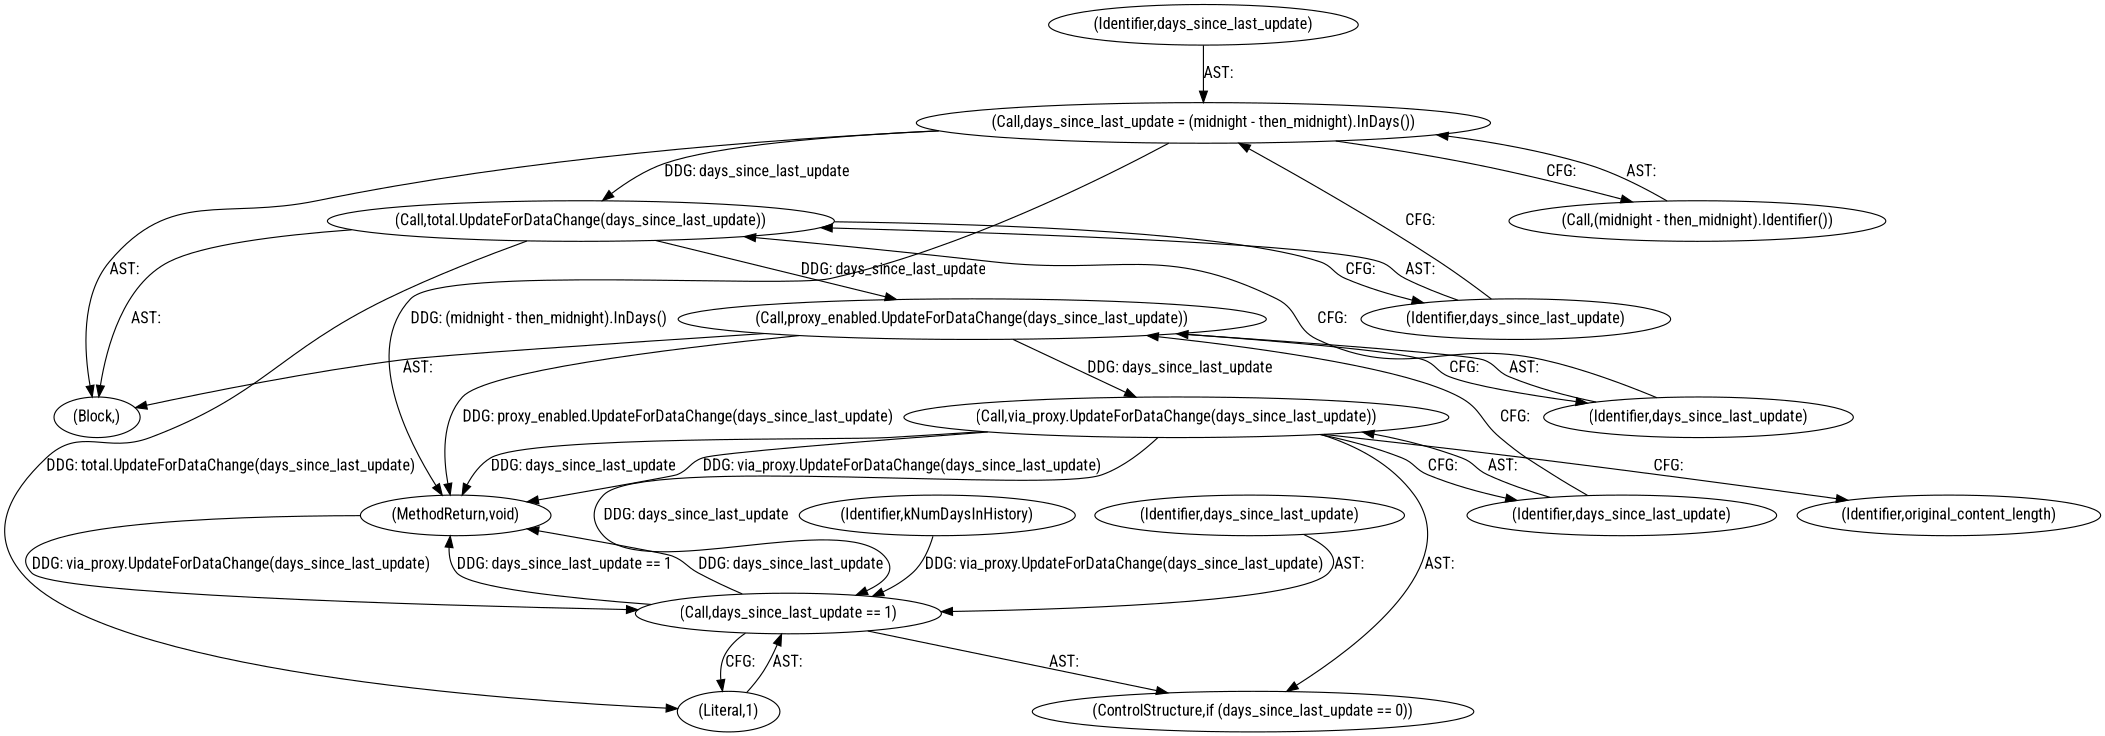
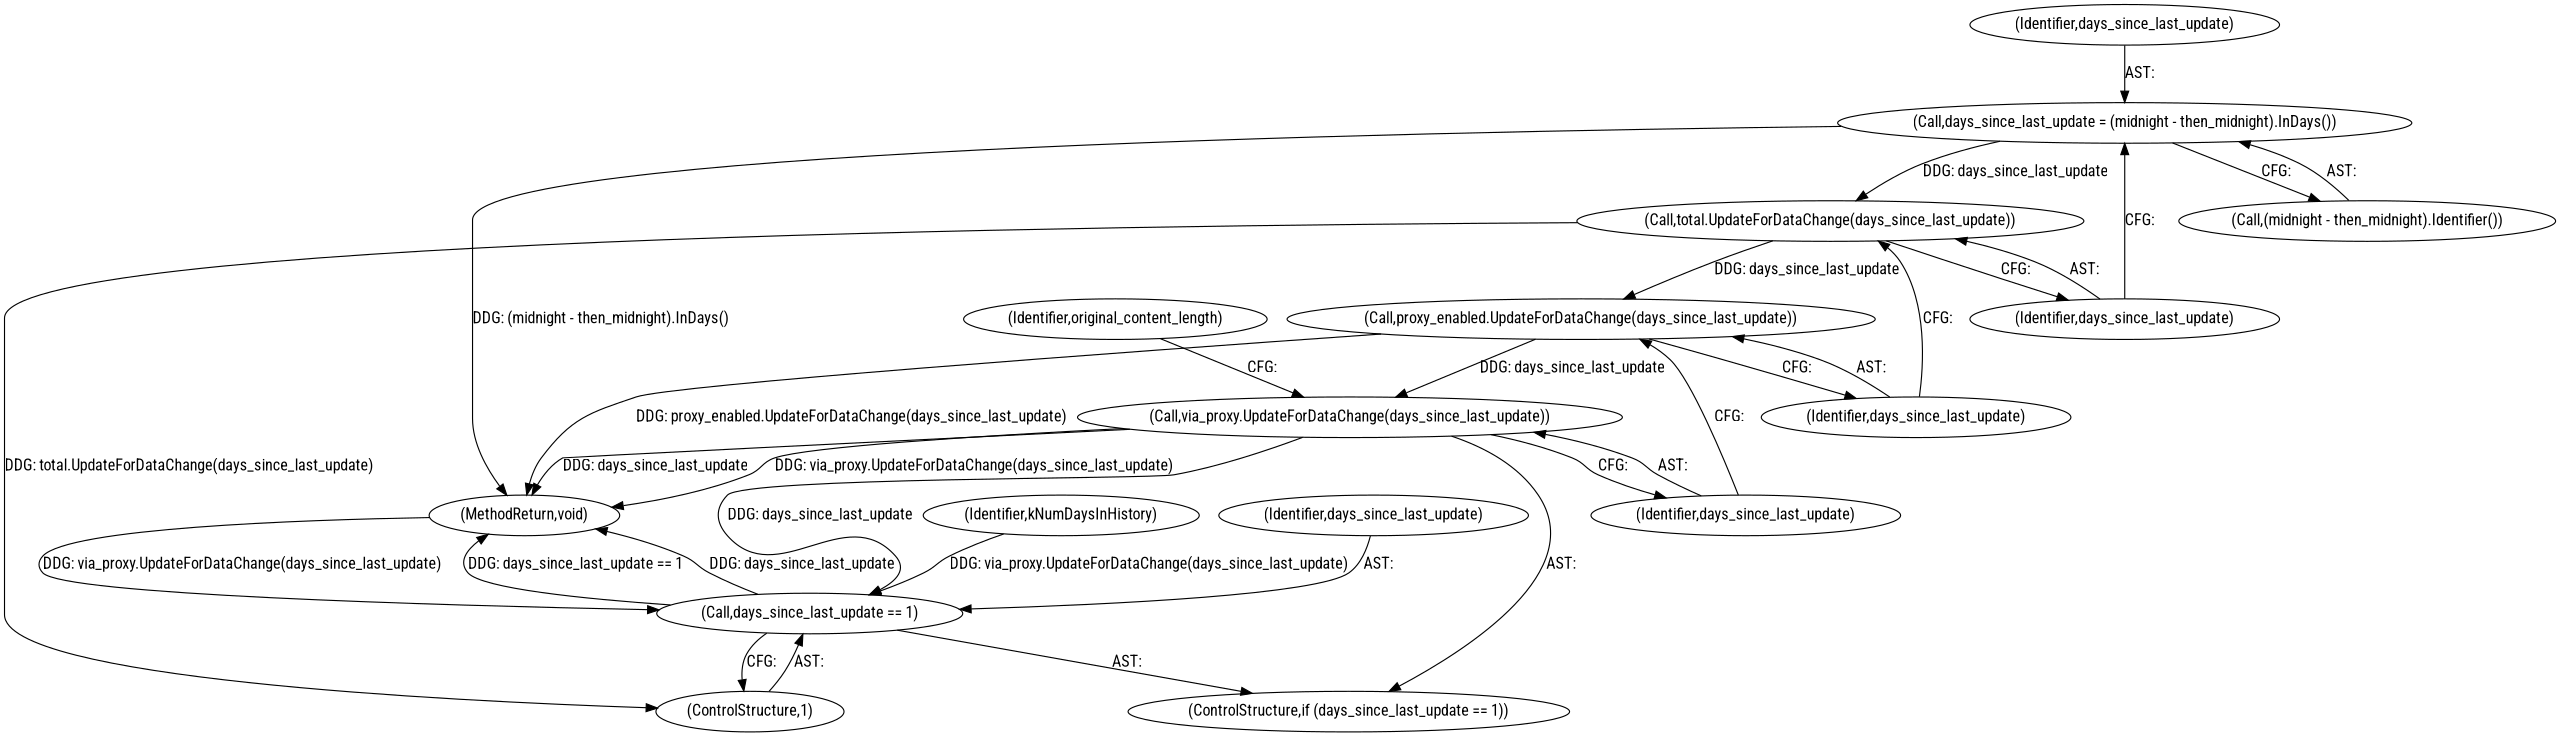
(97, 417) -> none
(1580, 465) -> (1227, 366)
(729, 712) -> (750, 712)
(1253, 712) -> (1349, 712)
